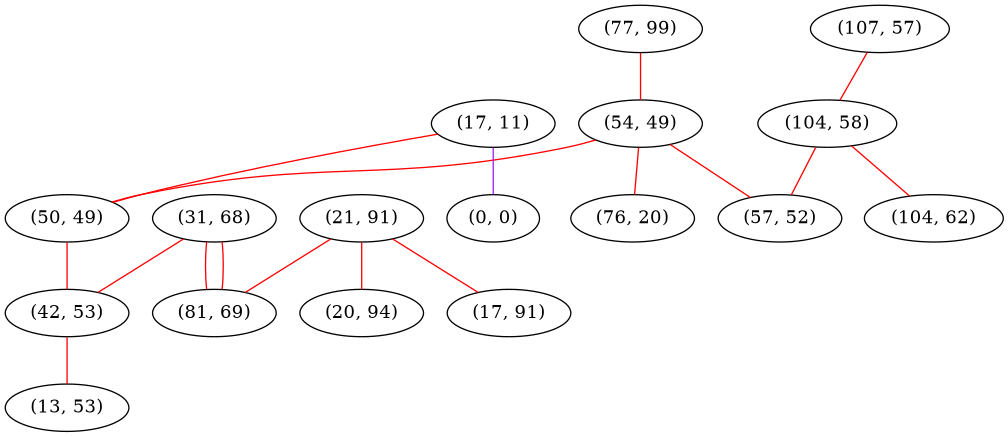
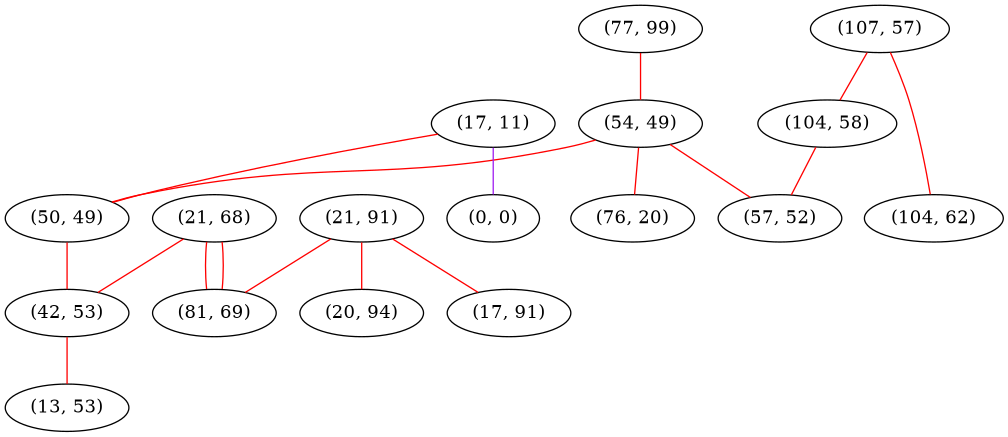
(880, 171) -> (915, 122)
(214, 218) -> (214, 218)
